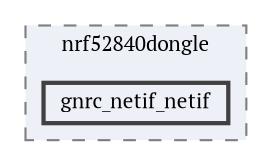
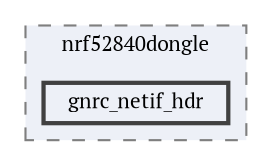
(136, 103) -> (136, 103)
